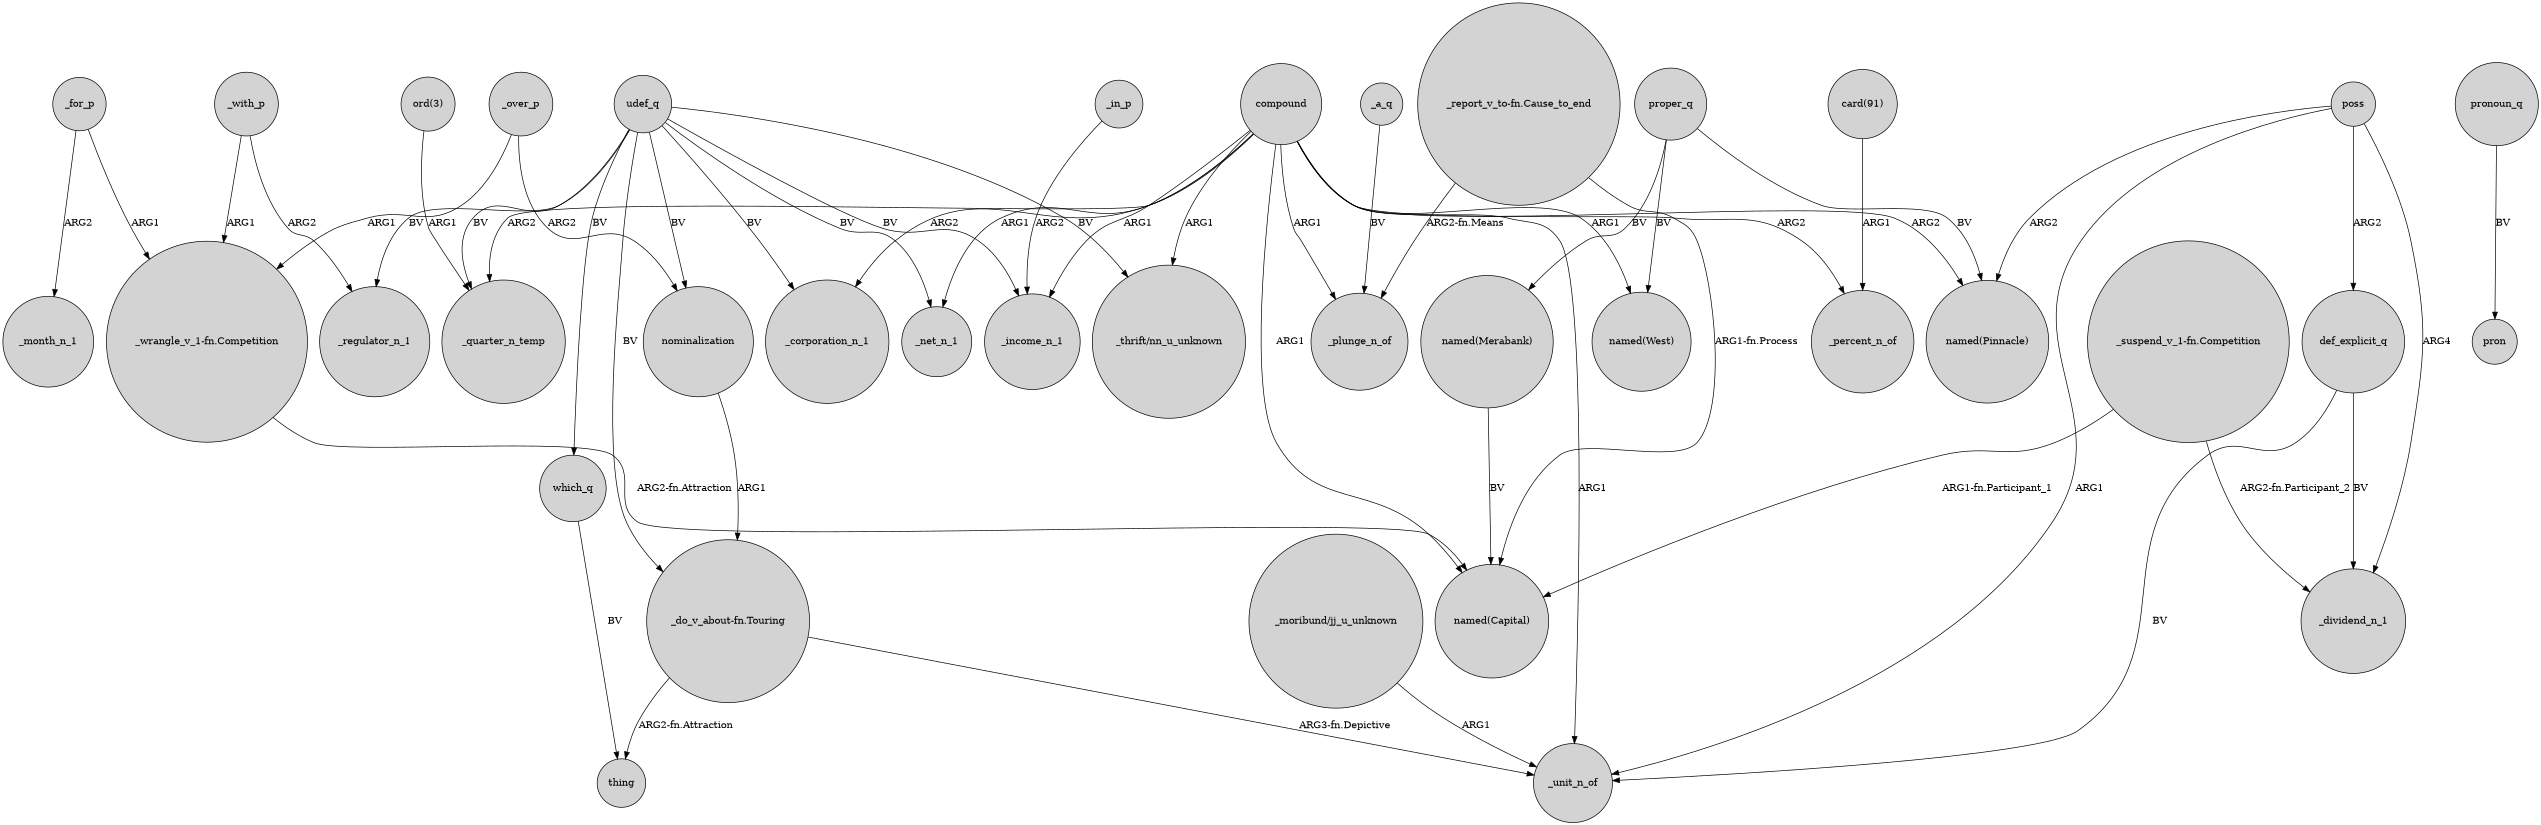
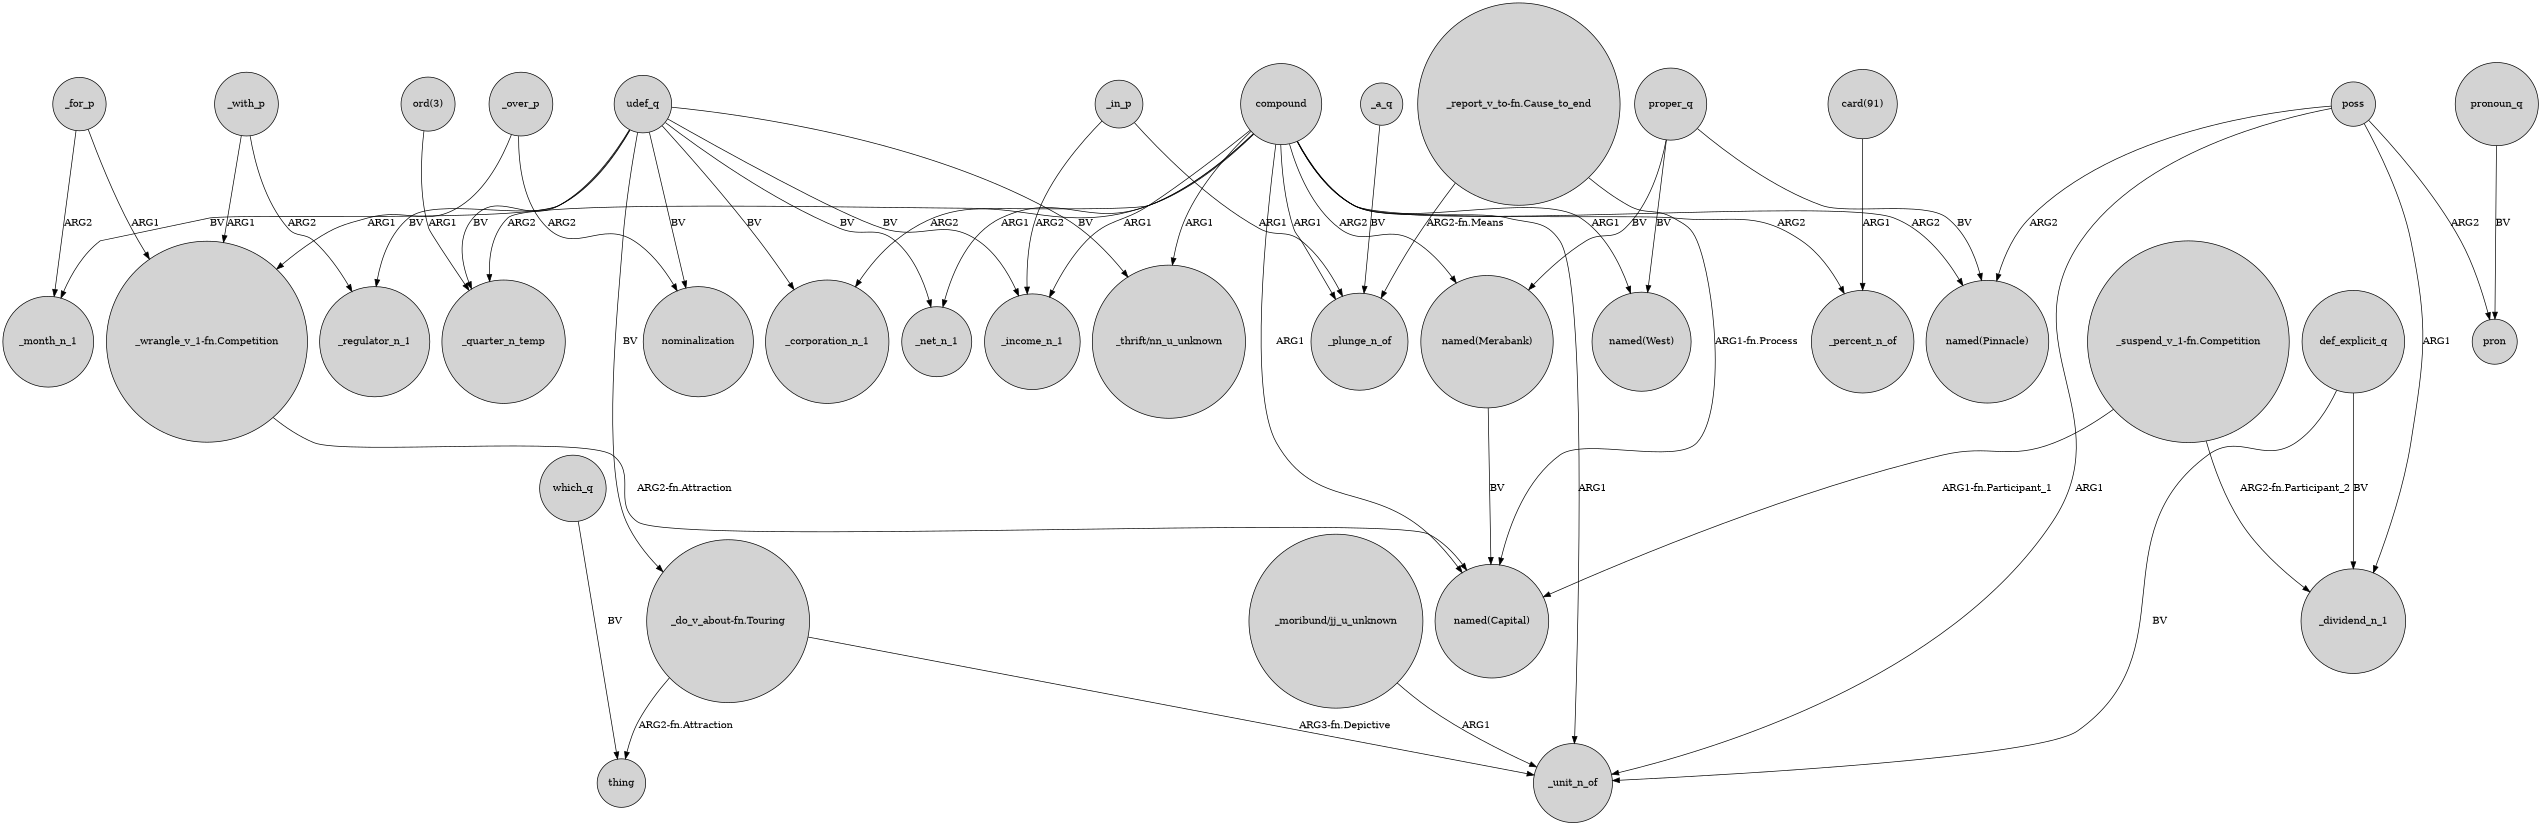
(2353, 205) -> (2441, 209)
none -> (1235, 213)
none -> (1353, 235)
(583, 285) -> (350, 216)
(2437, 342) -> (2437, 342)
(735, 462) -> none
